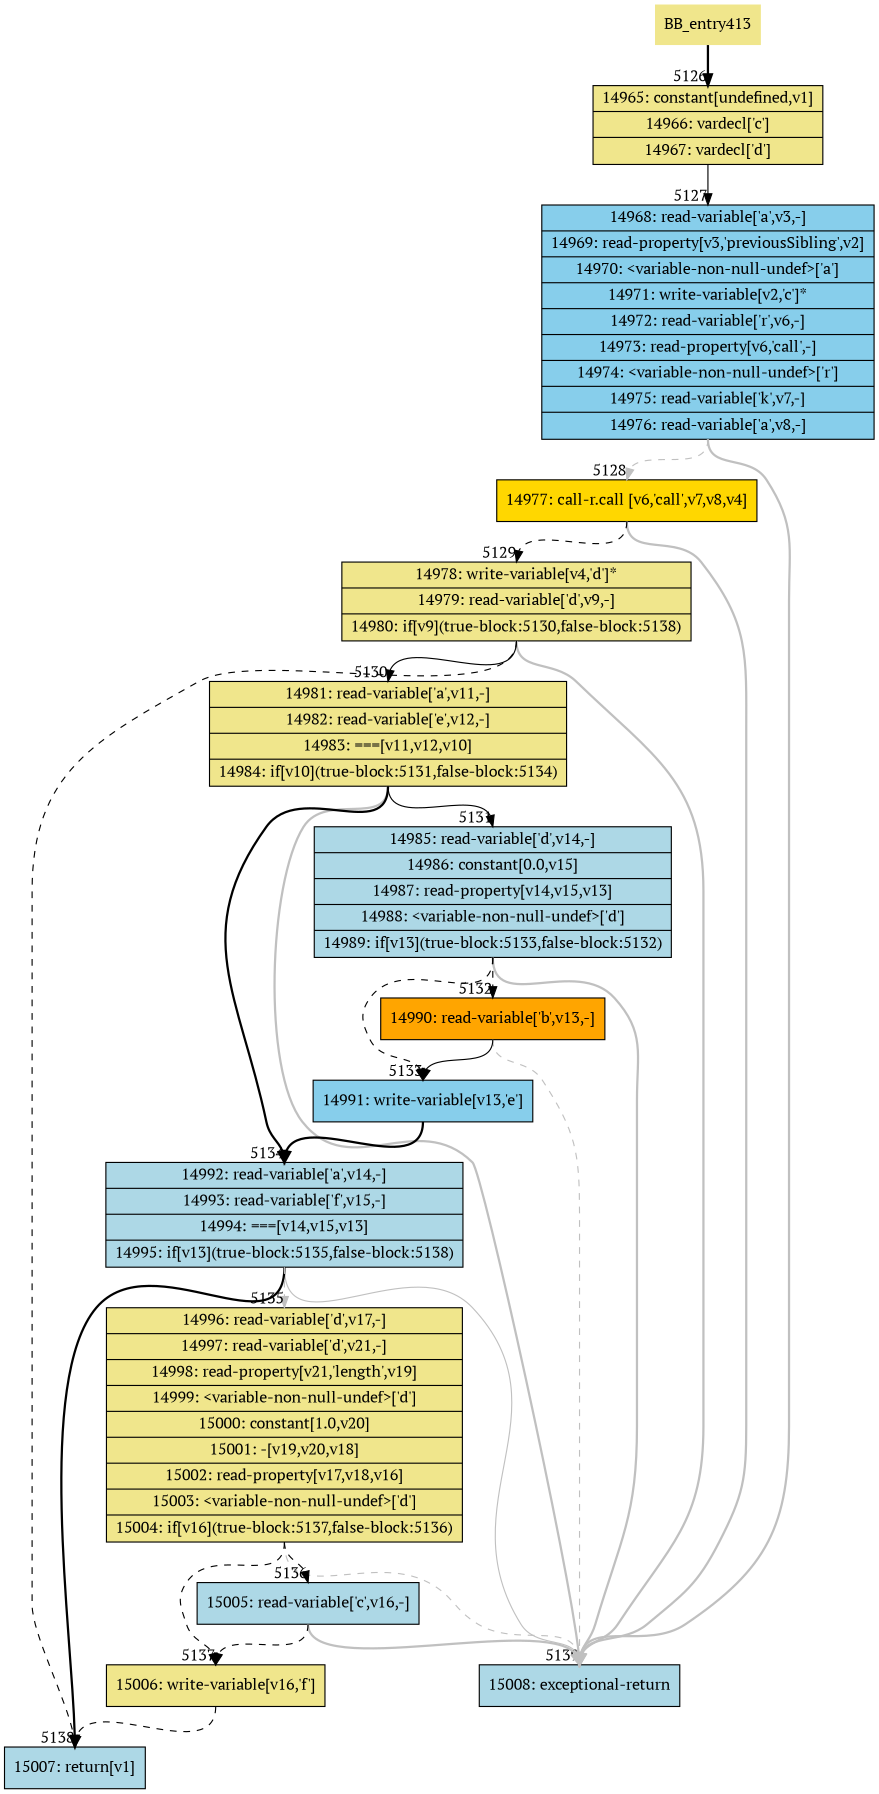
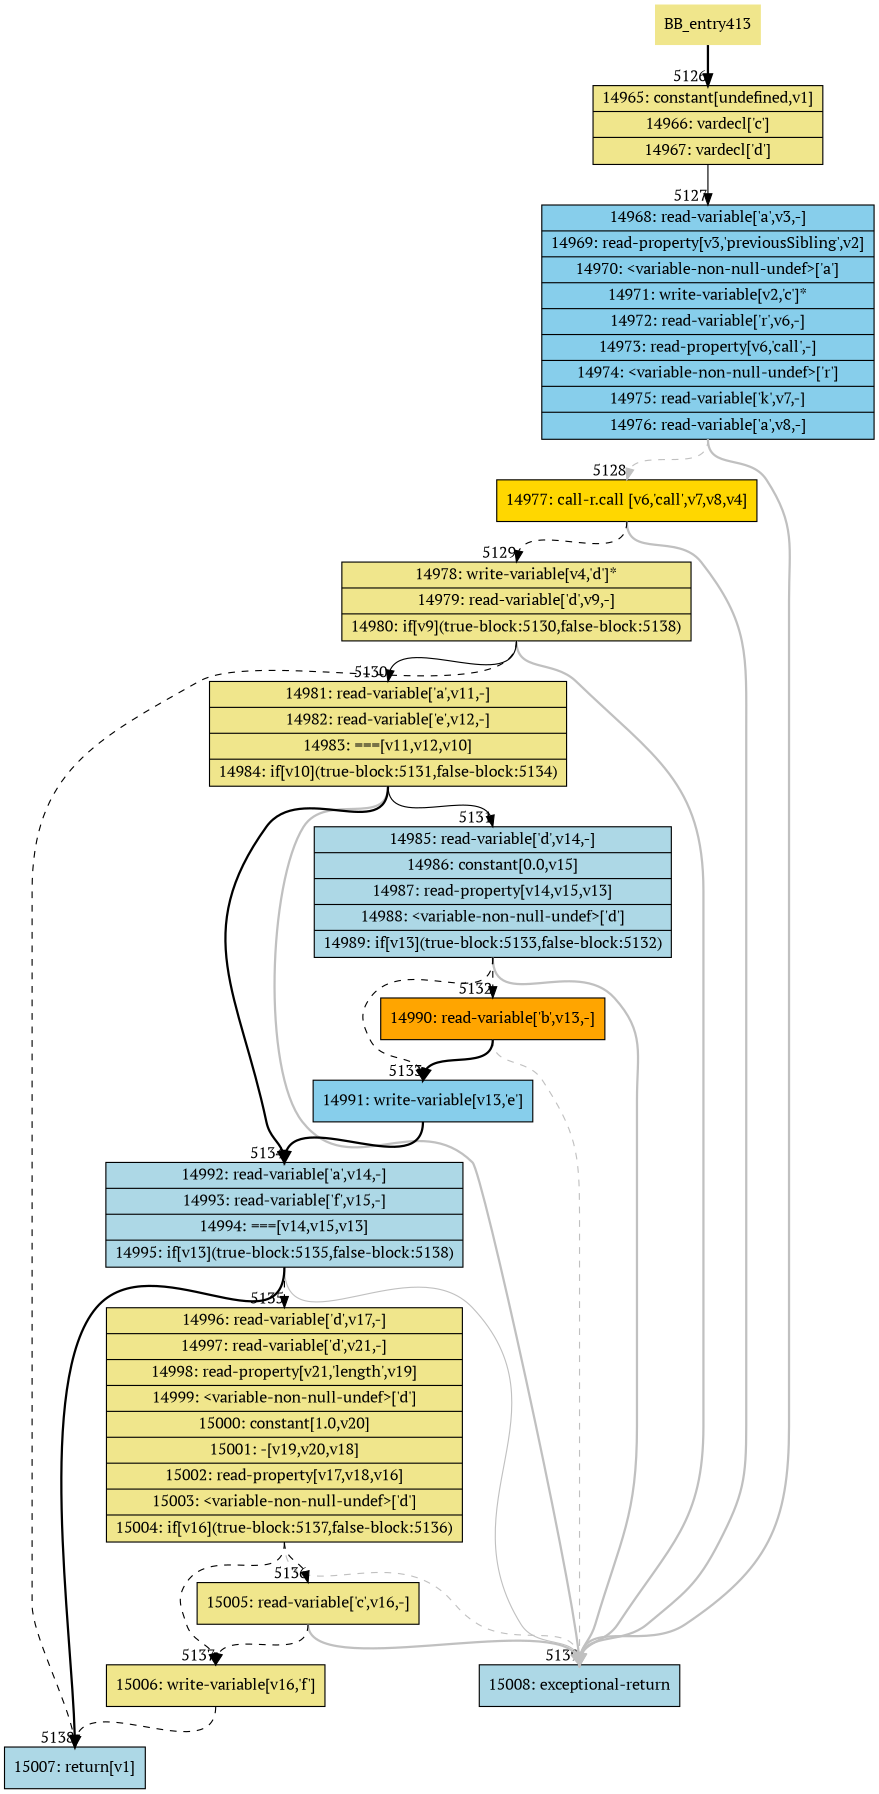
(464, 1060) -> (464, 1060)
(284, 1282) -> (284, 1282)
(308, 1603) -> (308, 1603)
